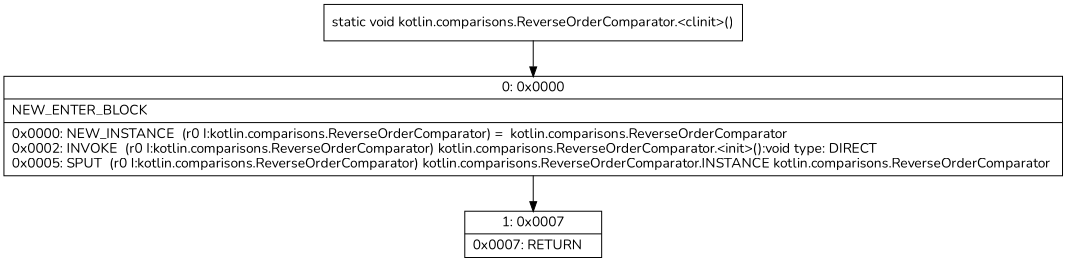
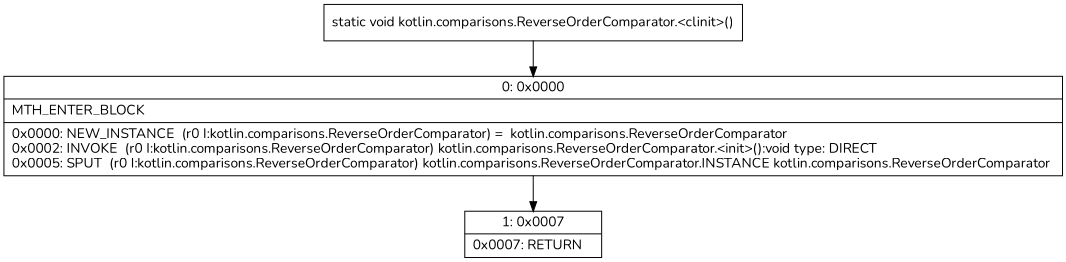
(80, 110) -> (79, 110)
